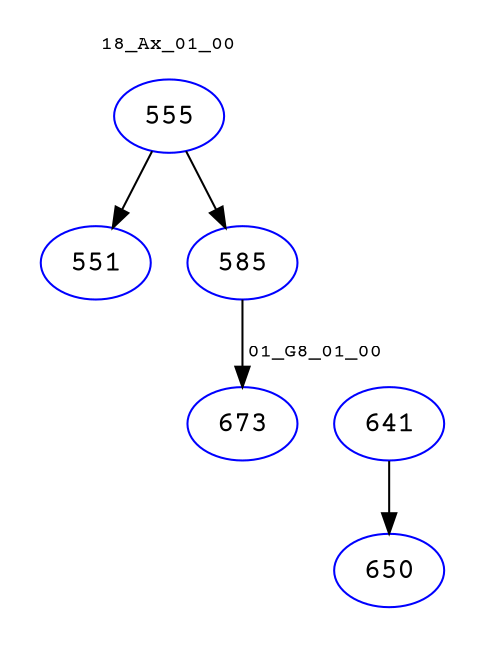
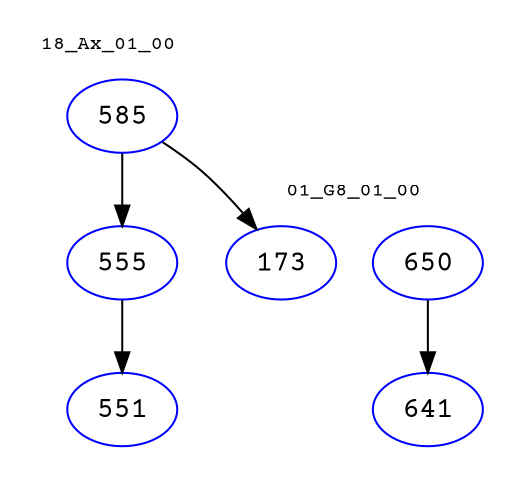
(201, 180) -> (122, 179)
(242, 424) -> (281, 263)
(389, 487) -> (428, 326)
